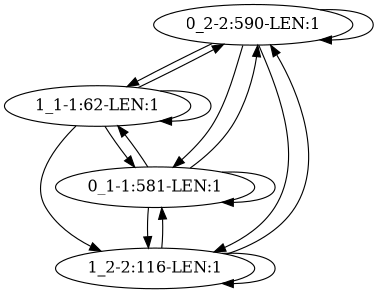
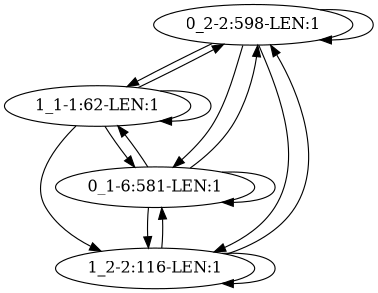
(253, 25) -> (253, 25)
(155, 187) -> (155, 187)
